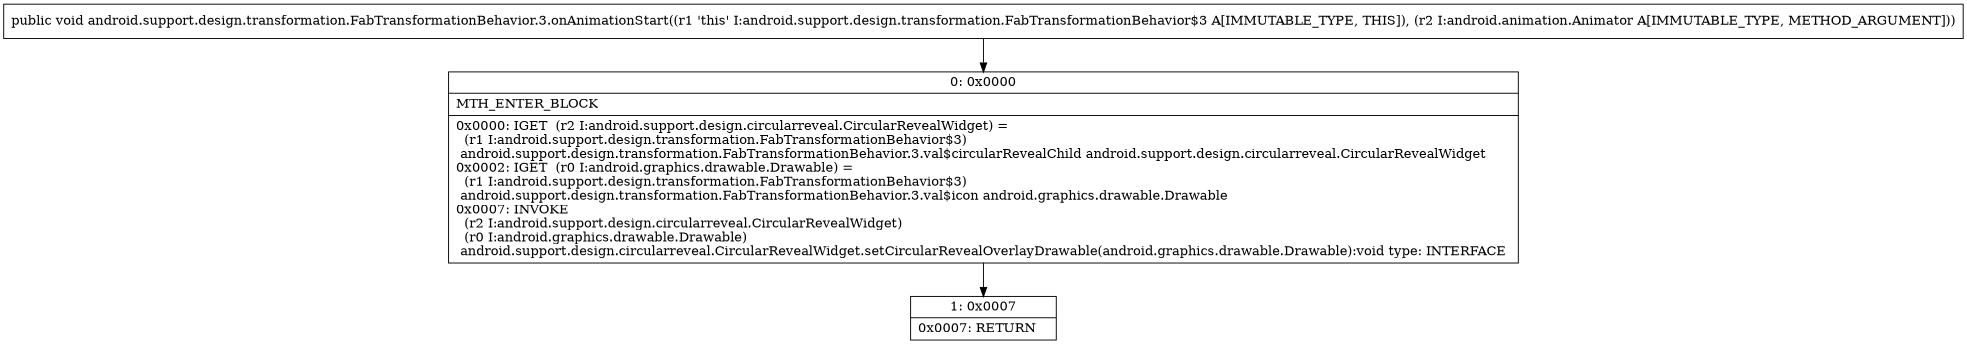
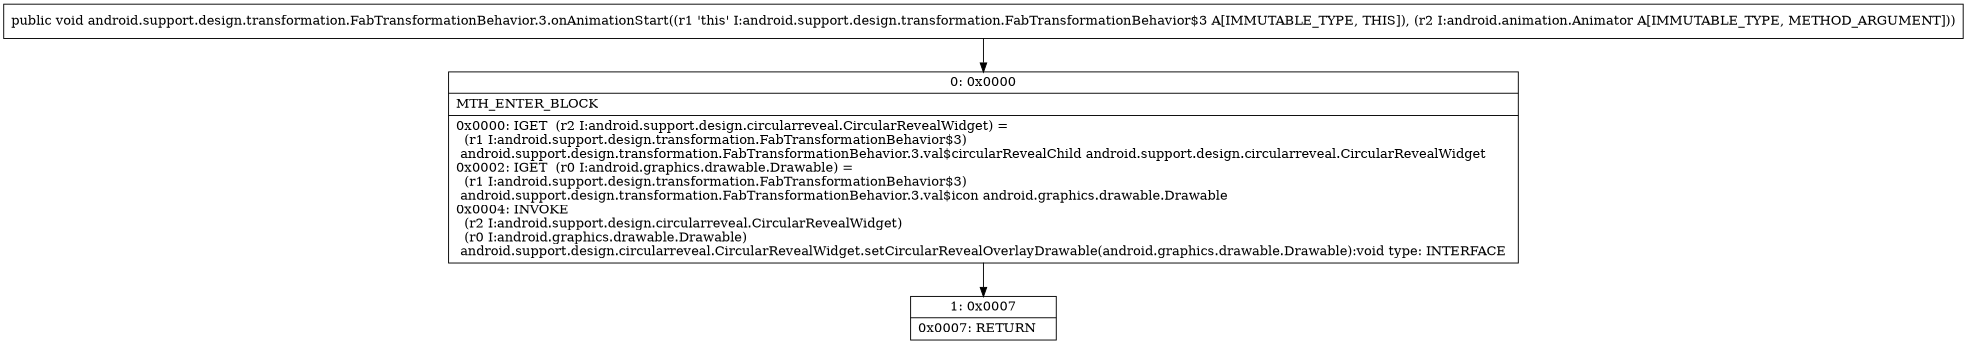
(517, 210) -> (517, 210)
